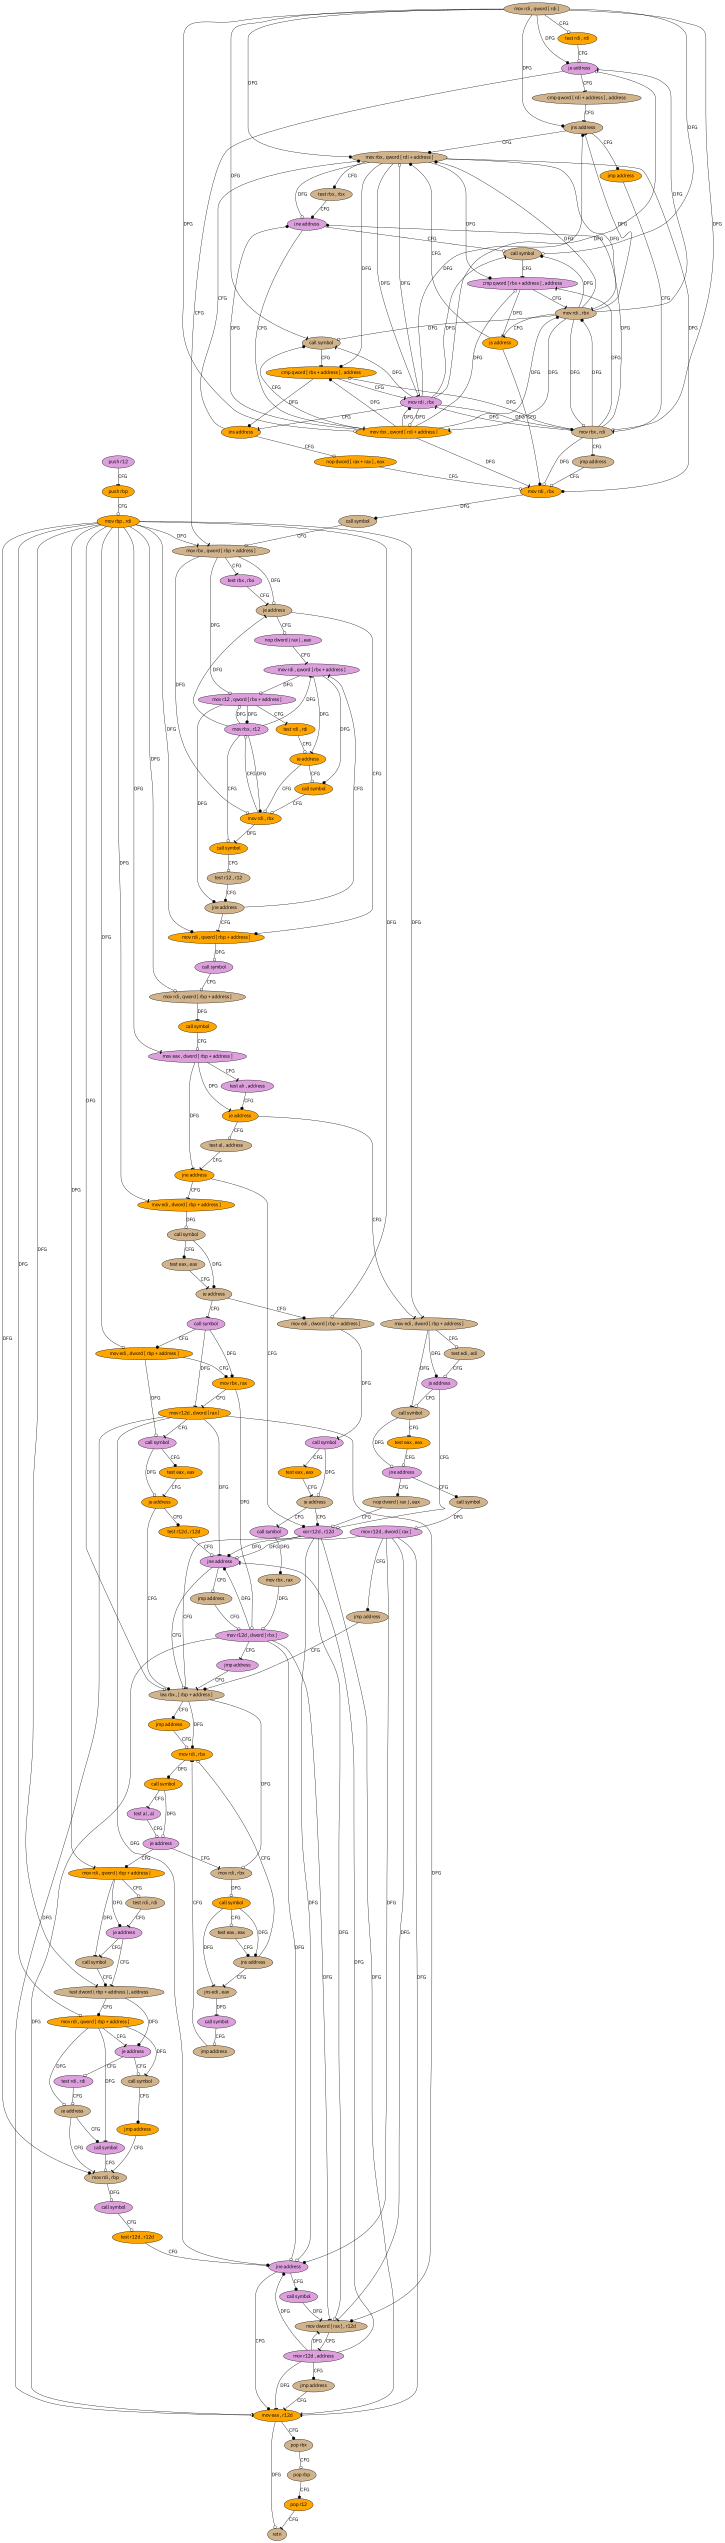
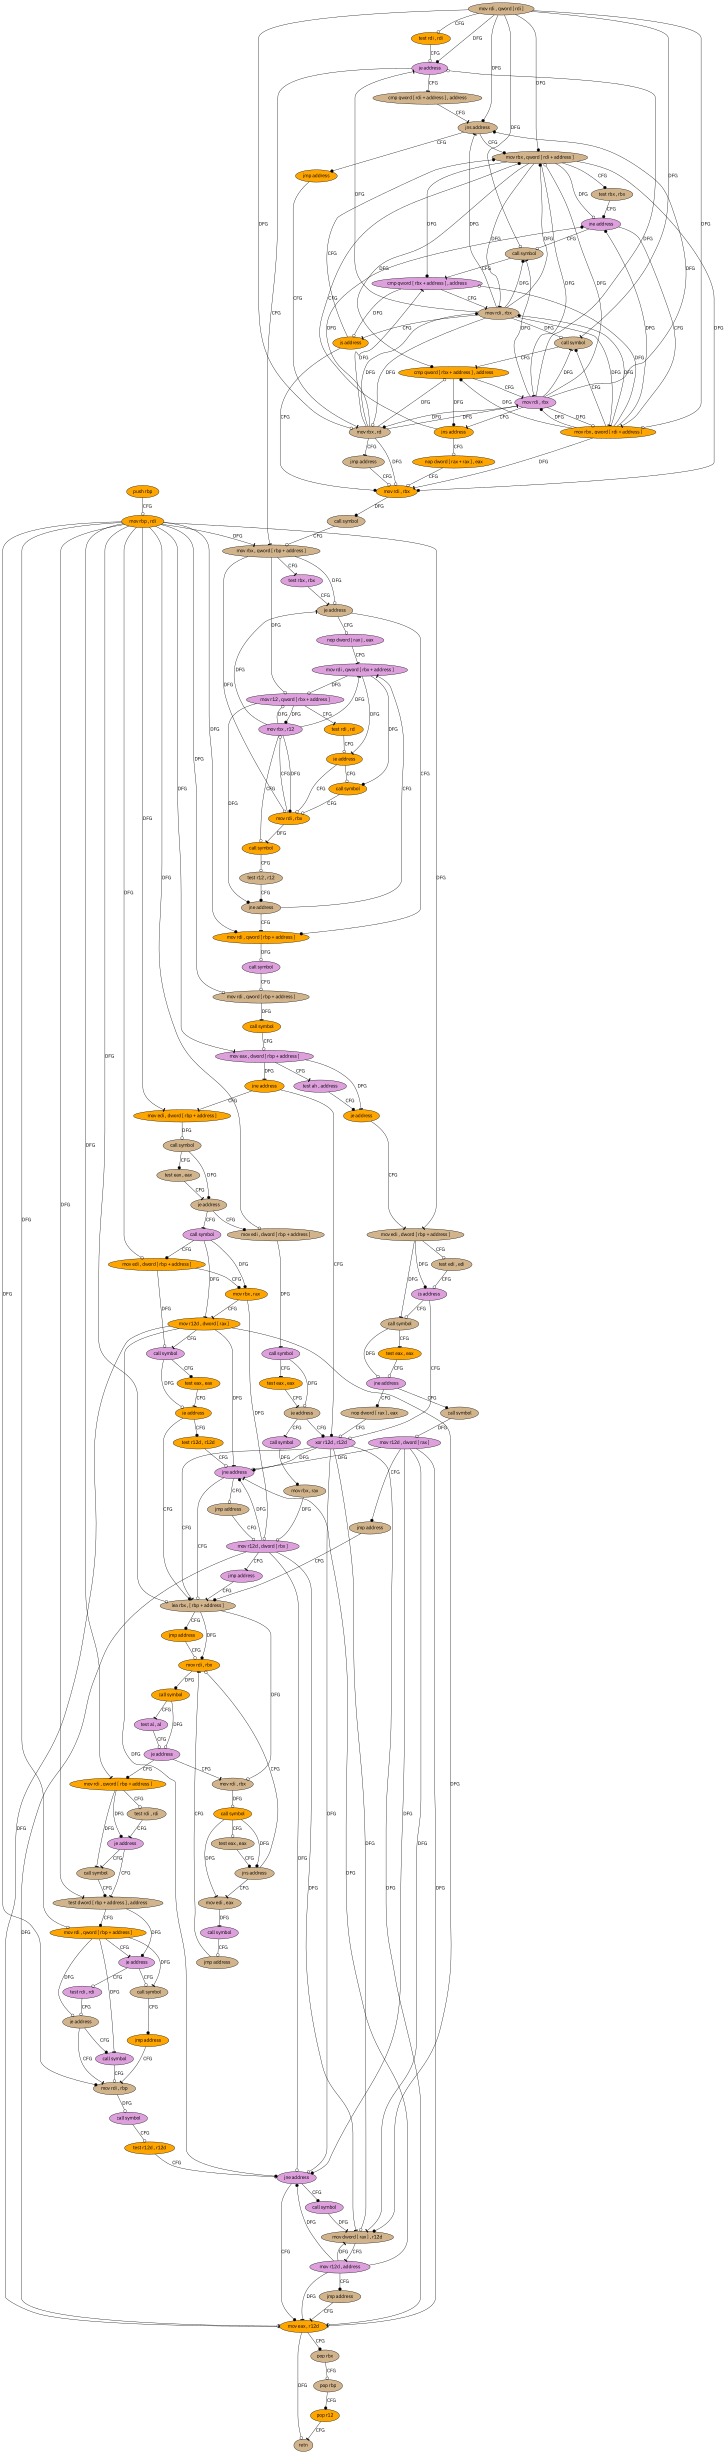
(118, 462) -> none
(226, 1146) -> none
(217, 1992) -> (220, 1903)
